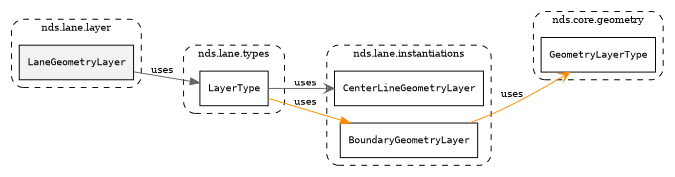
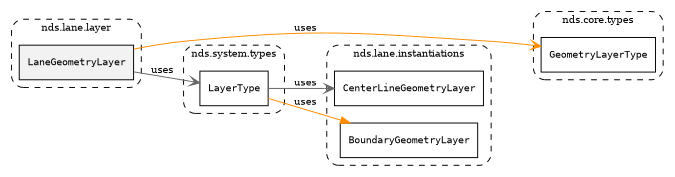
(598, 21) -> (598, 21)
(234, 54) -> (234, 54)
(162, 77) -> (162, 77)
(516, 102) -> (332, 33)
